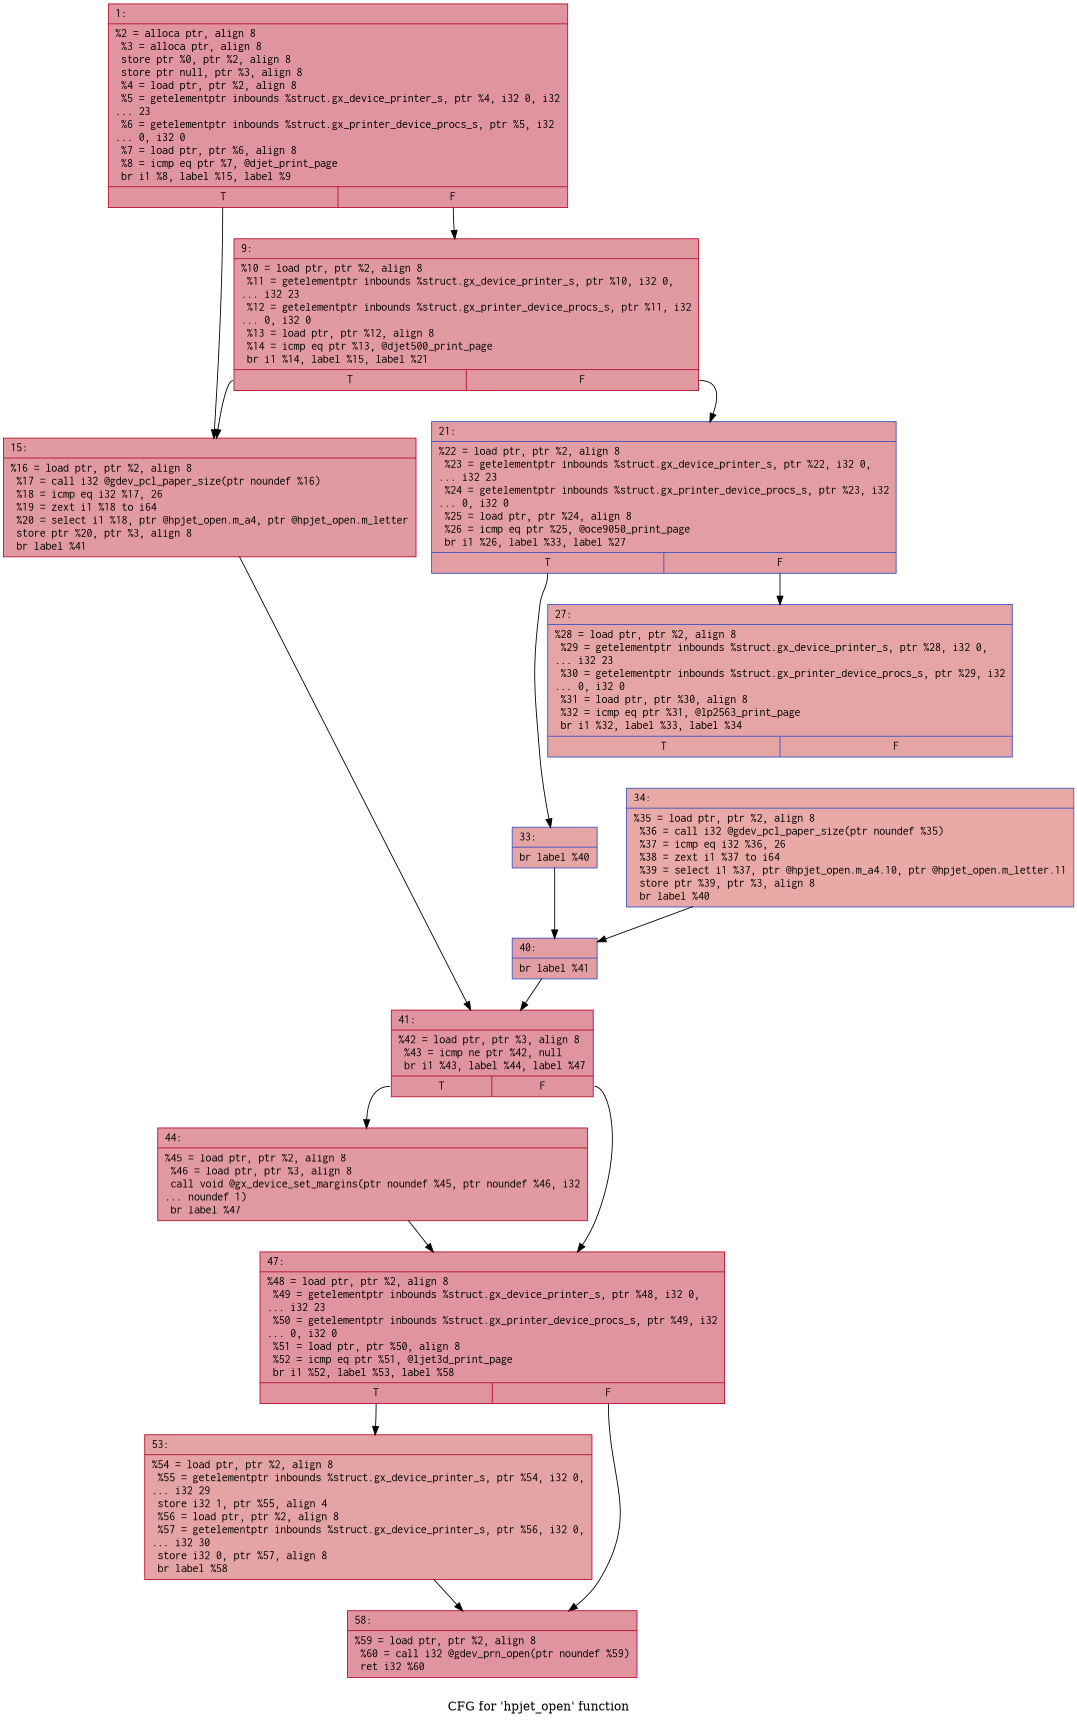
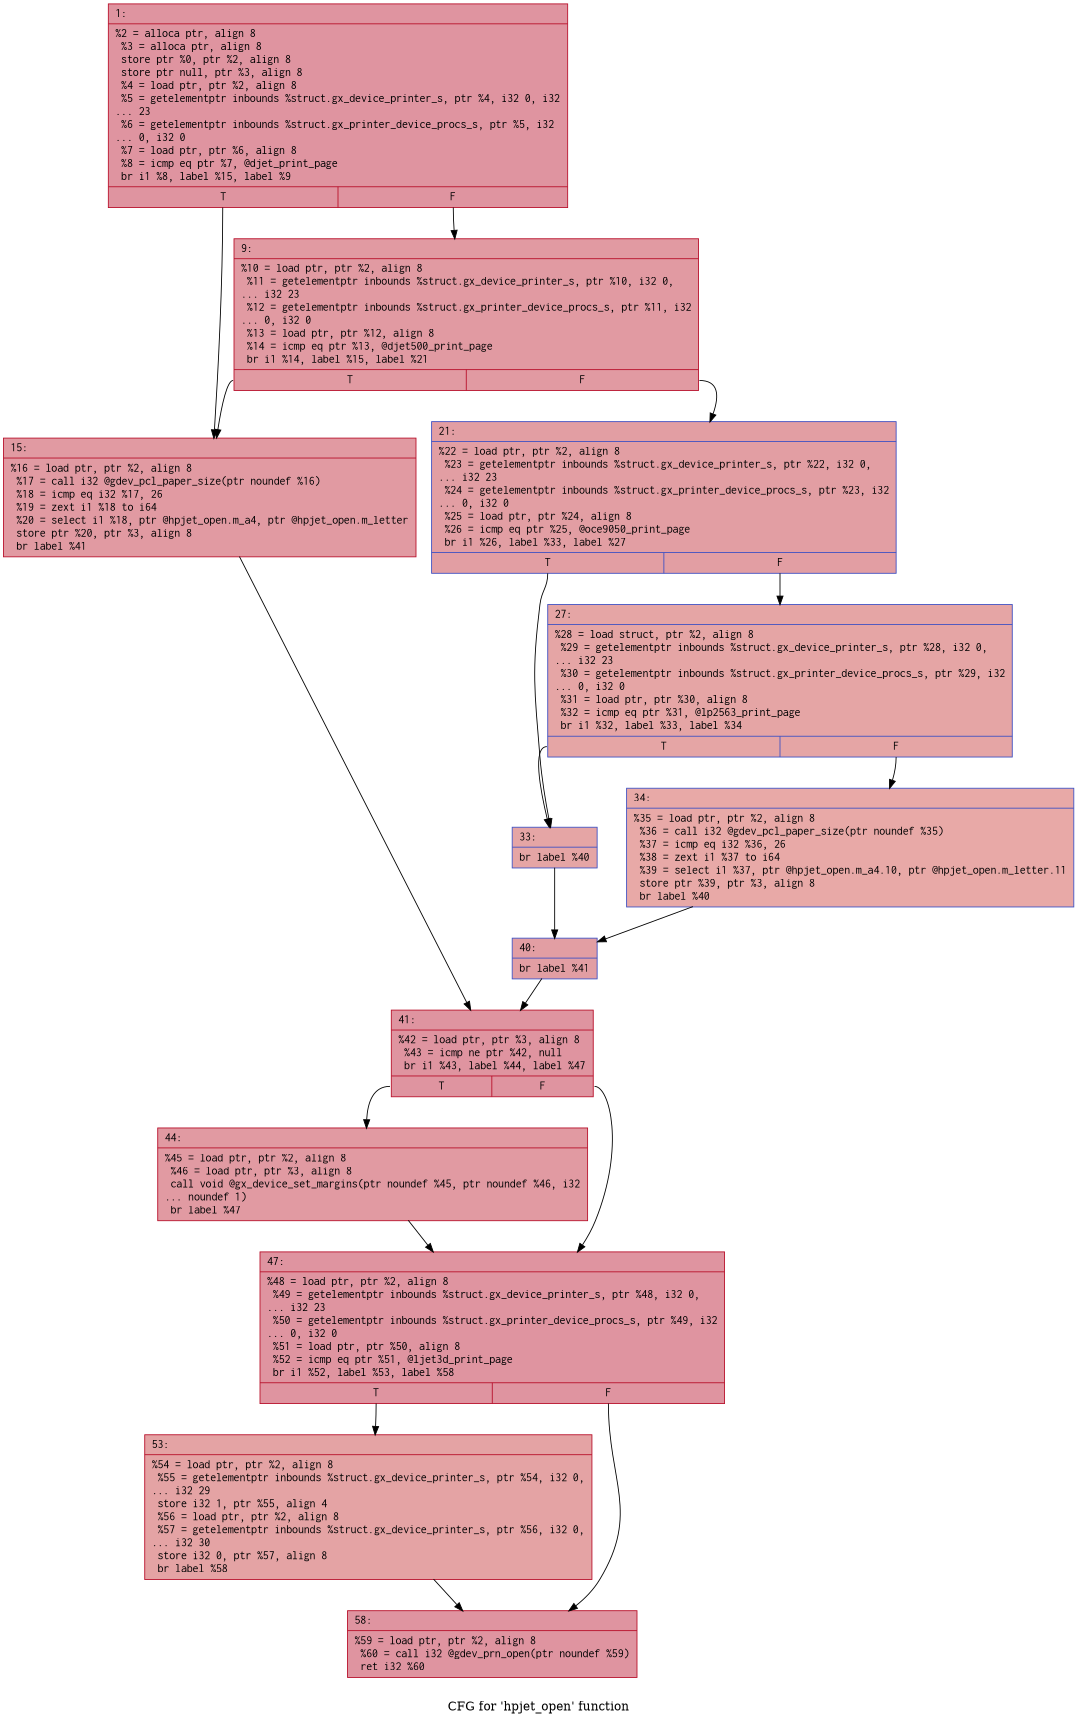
(646, 634) -> (654, 634)
none -> (895, 769)
none -> (540, 781)
